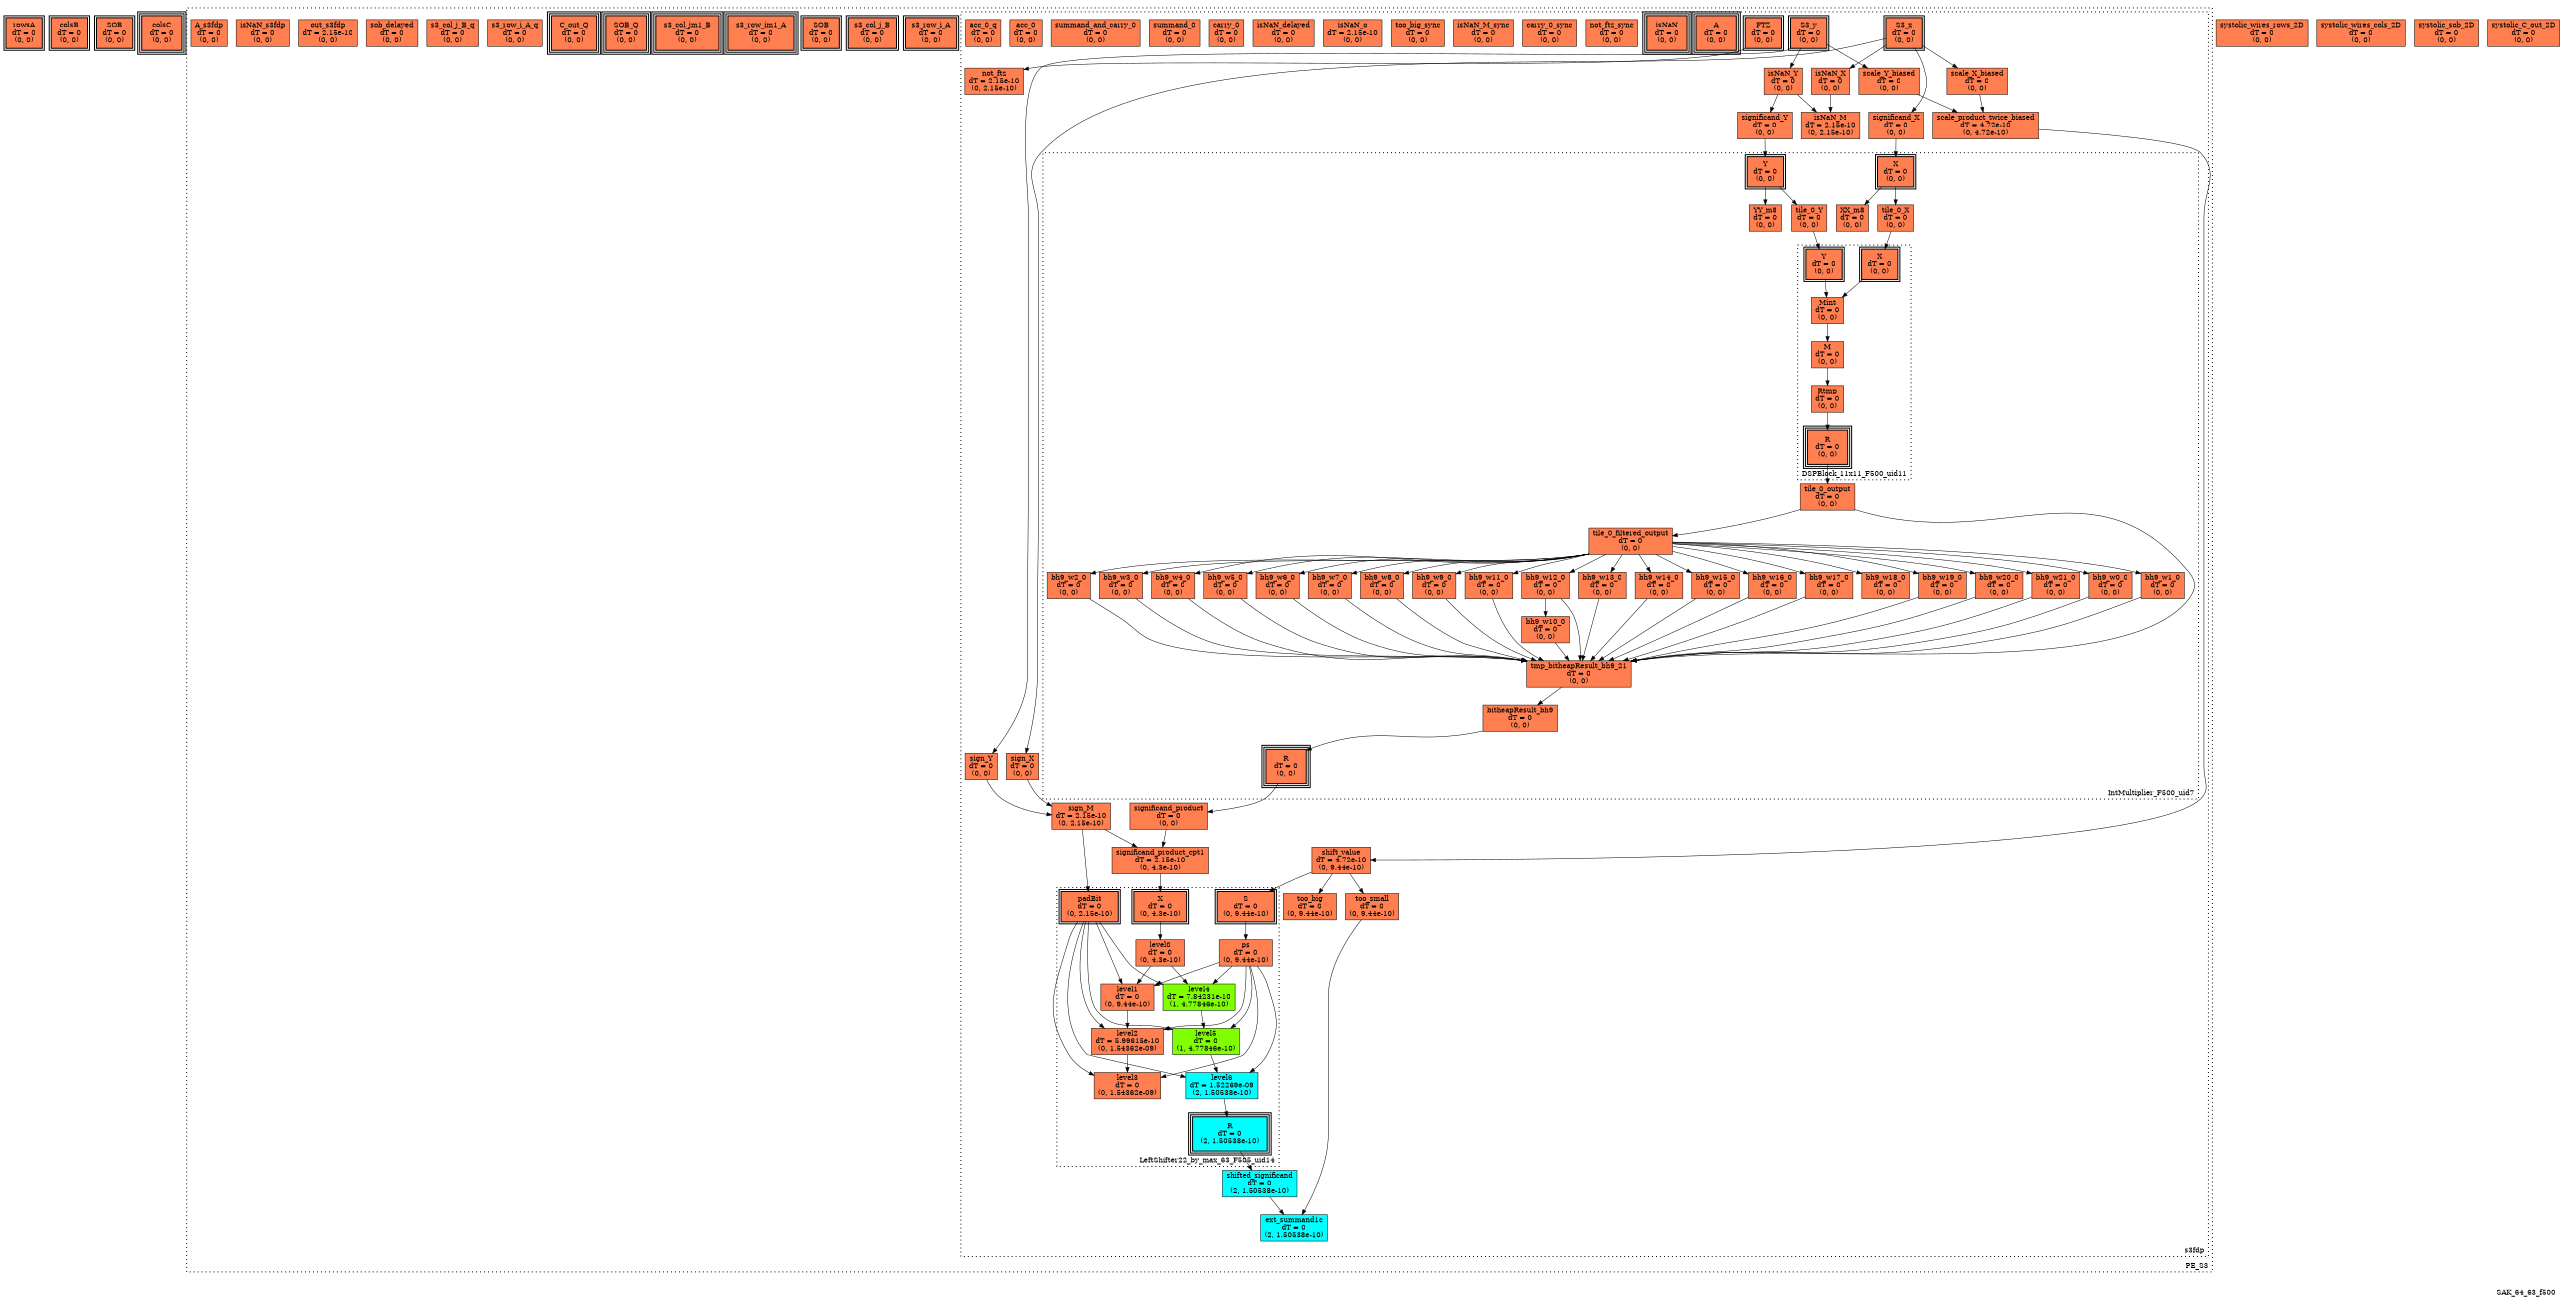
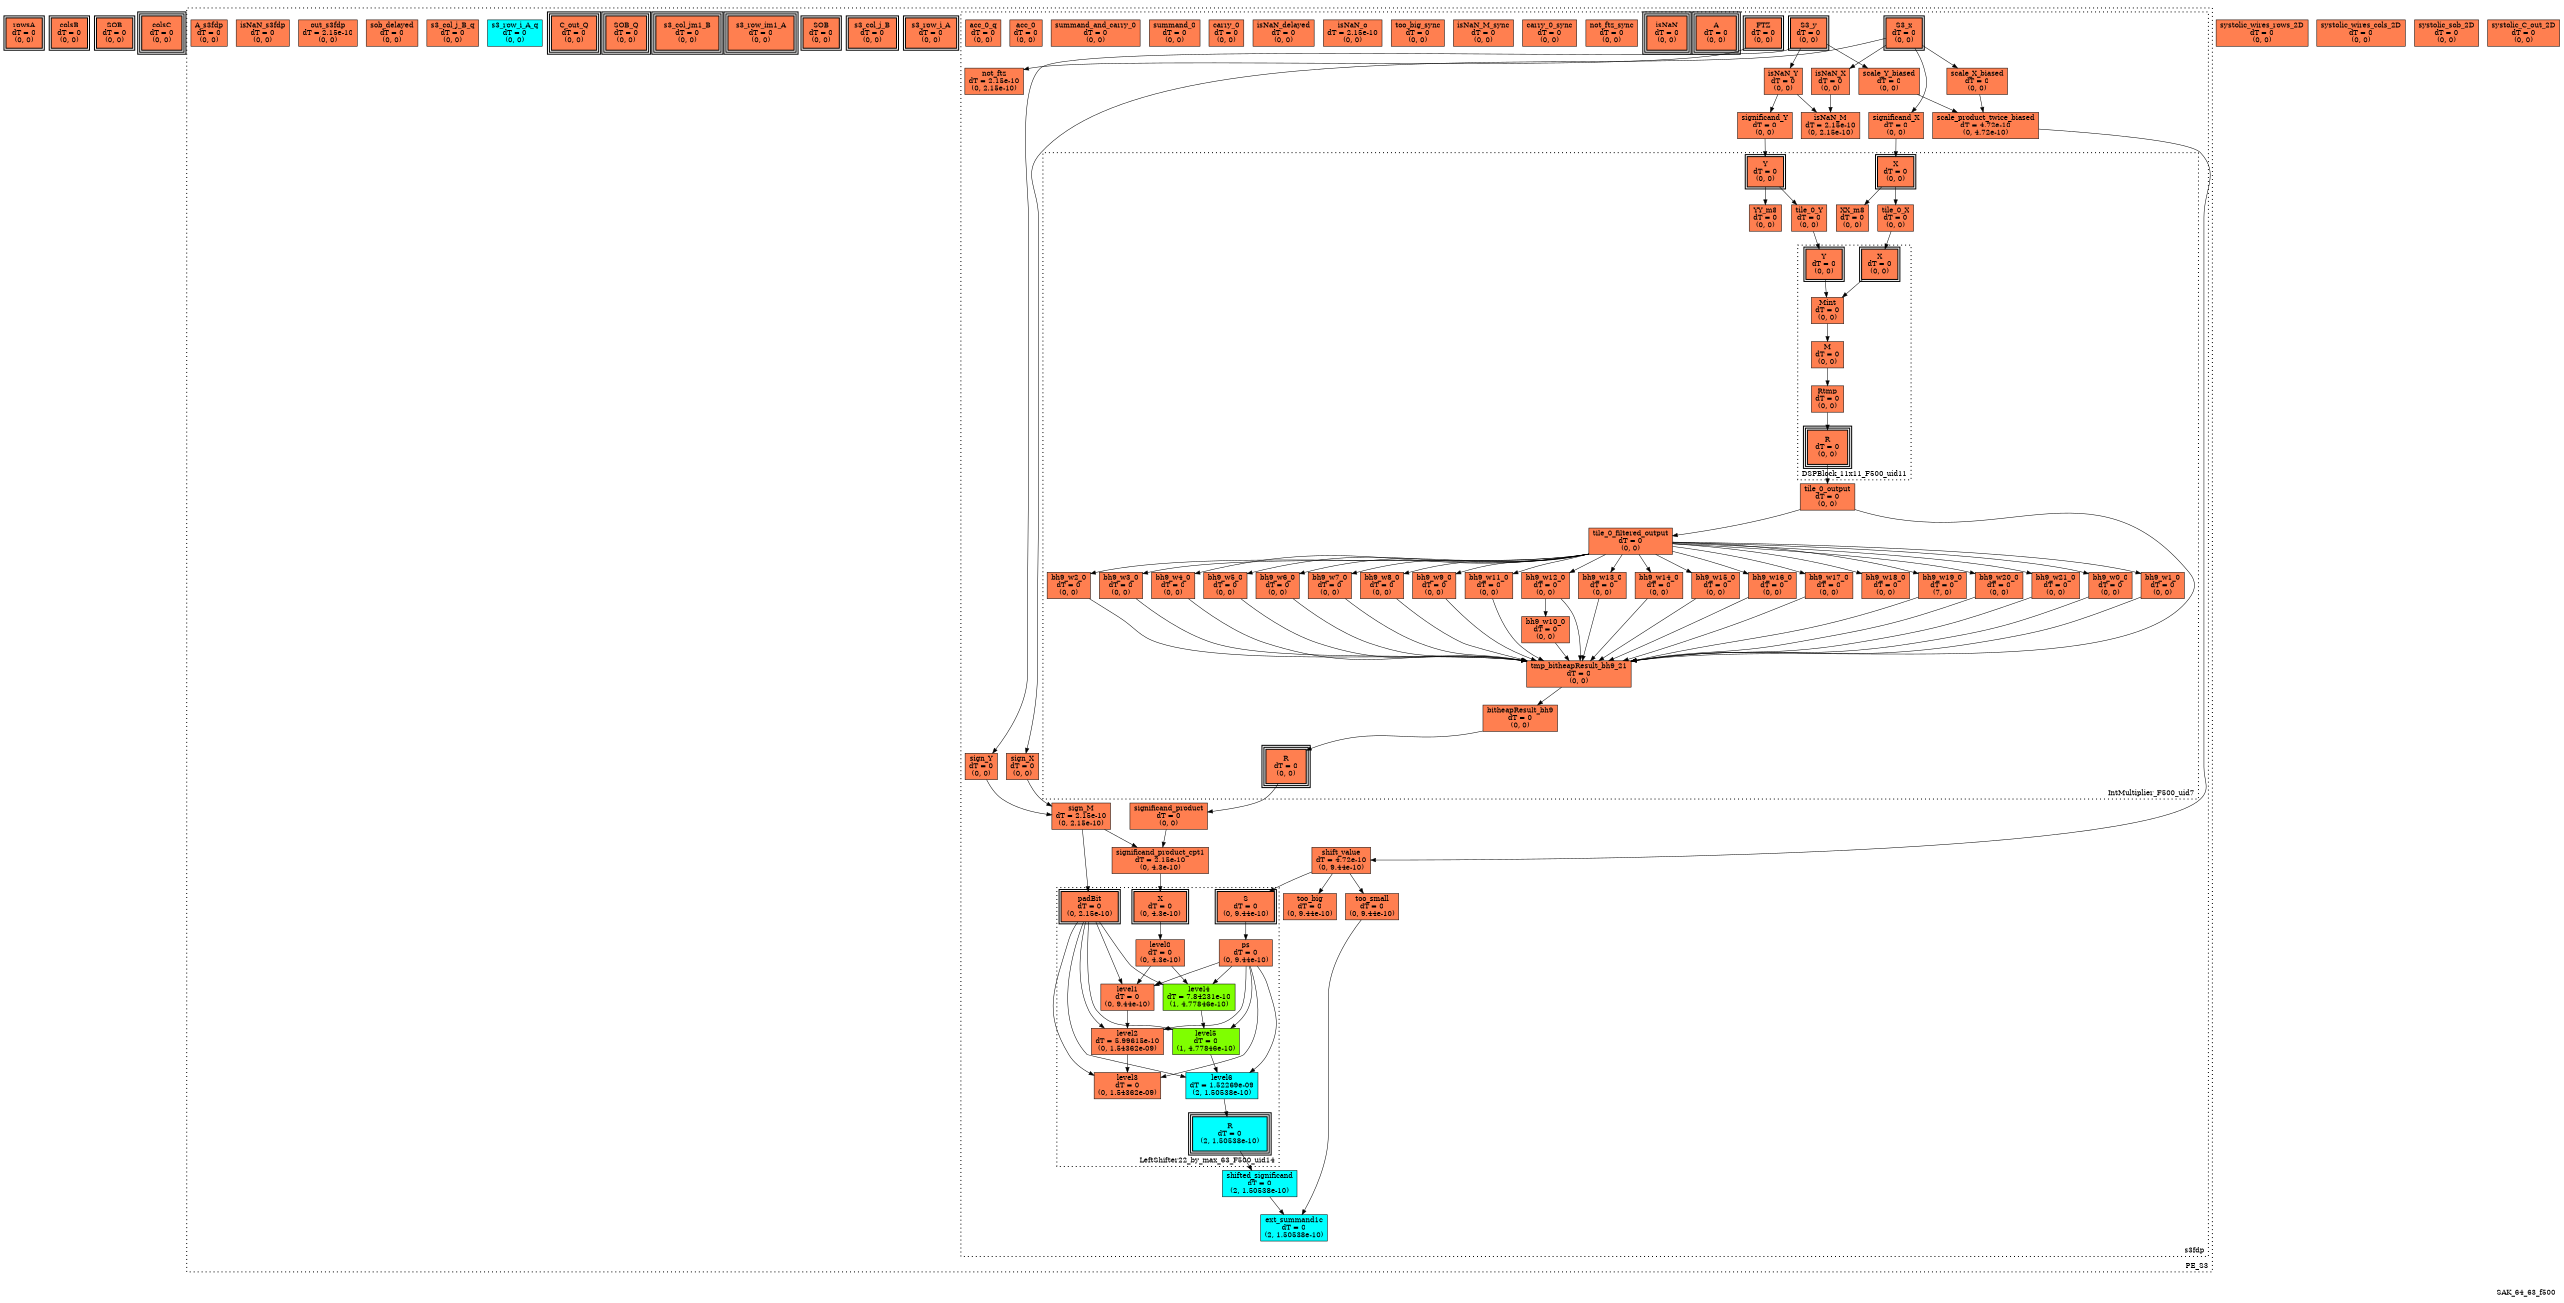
(515, 33) -> (515, 33)
(1942, 585) -> (1942, 585)
(1207, 1161) -> (1207, 1161)
